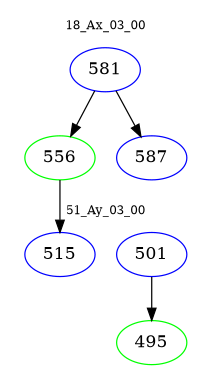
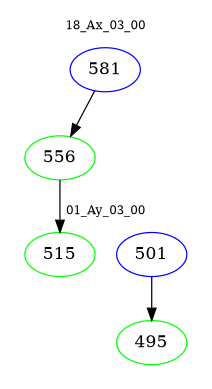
(152, 158) -> none
(106, 211) -> (106, 211)
(60, 255) -> (60, 255)
